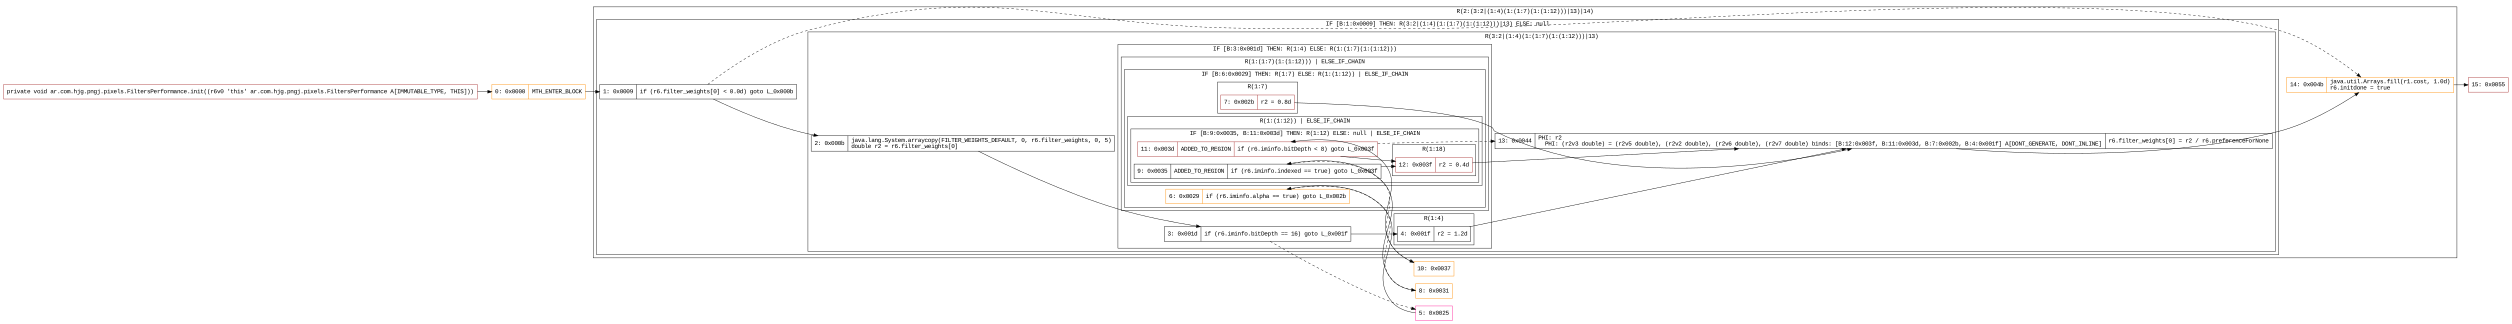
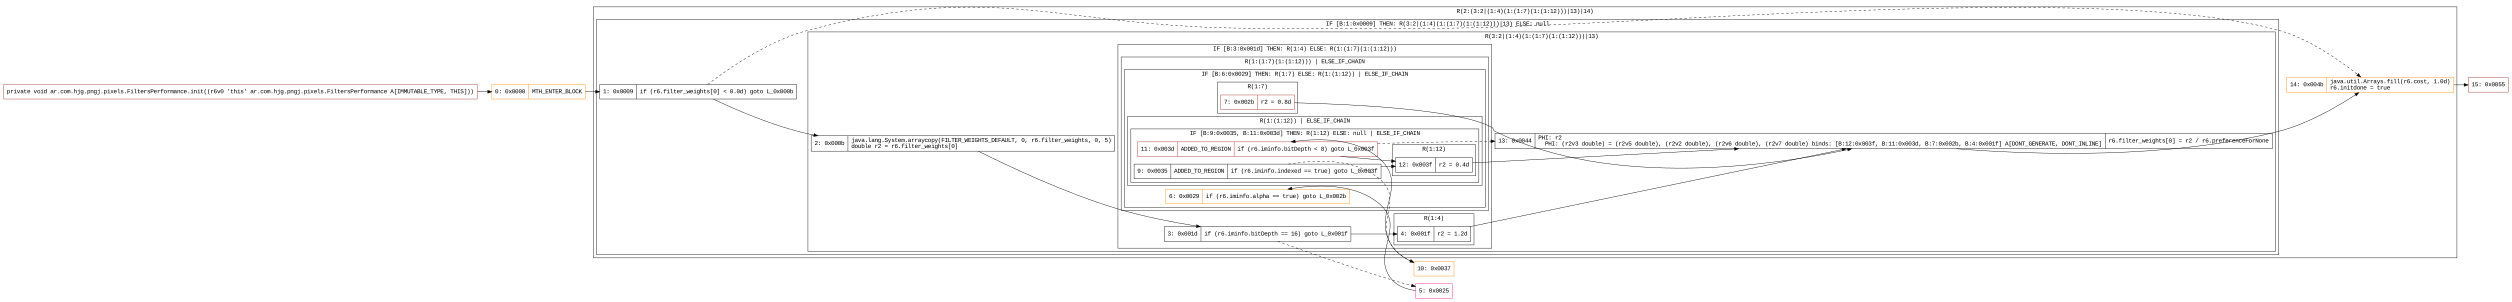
(2390, 82) -> (2390, 82)
(1434, 149) -> (1434, 149)
(1434, 165) -> (1434, 165)
(1434, 291) -> none
